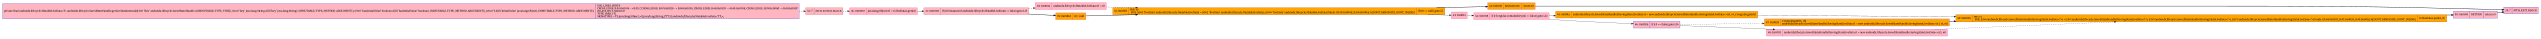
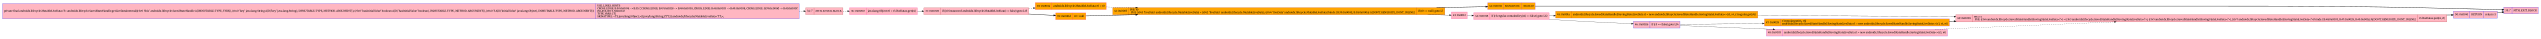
(1071, 6) -> (1071, 6)
(2490, 15) -> (2490, 15)
(2201, 18) -> (2201, 18)
(1721, 24) -> (1721, 24)
